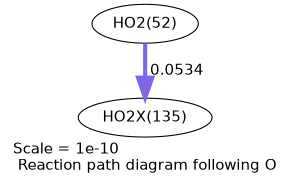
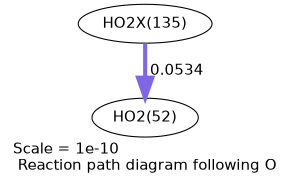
(145, 60) -> (145, 60)
